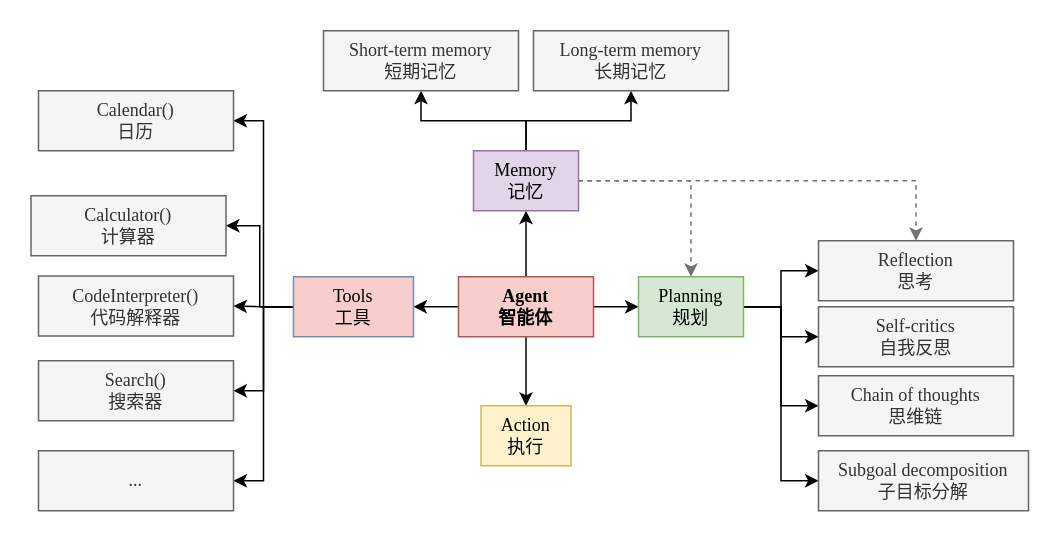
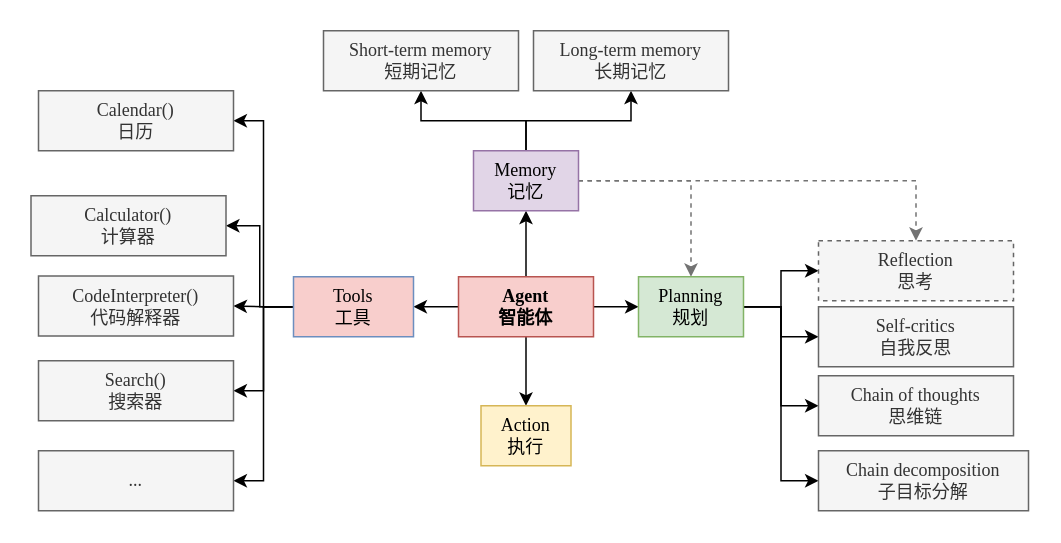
(916, 271) -> (916, 271)
(923, 481) -> (923, 481)
